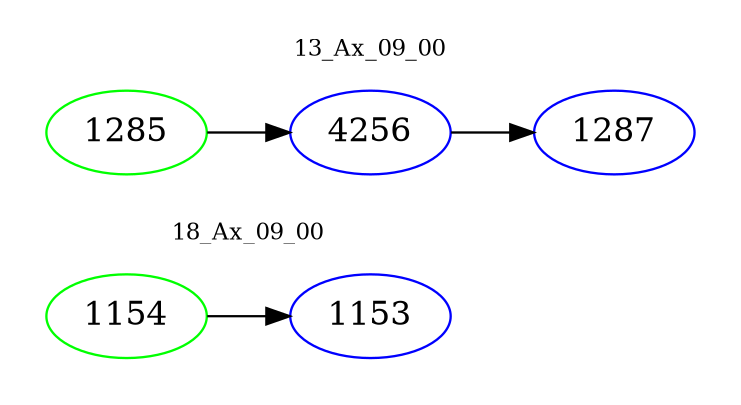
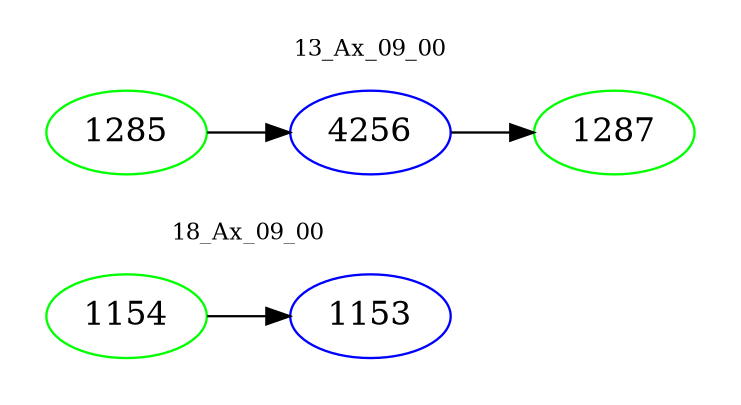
(614, 133) -> (614, 133)
